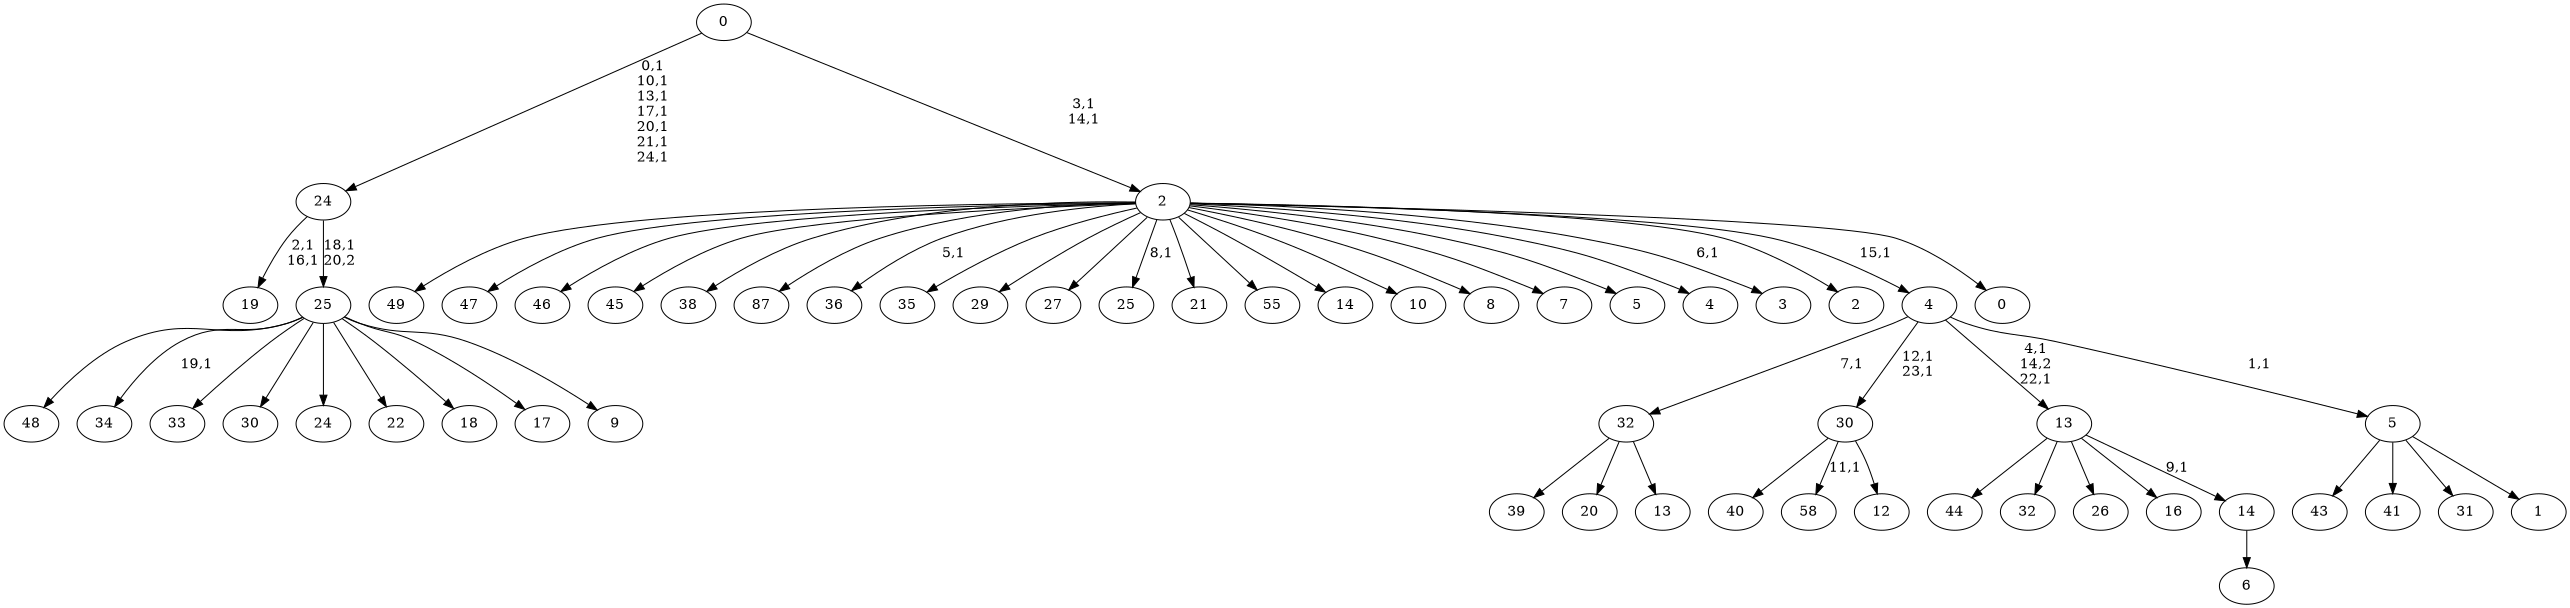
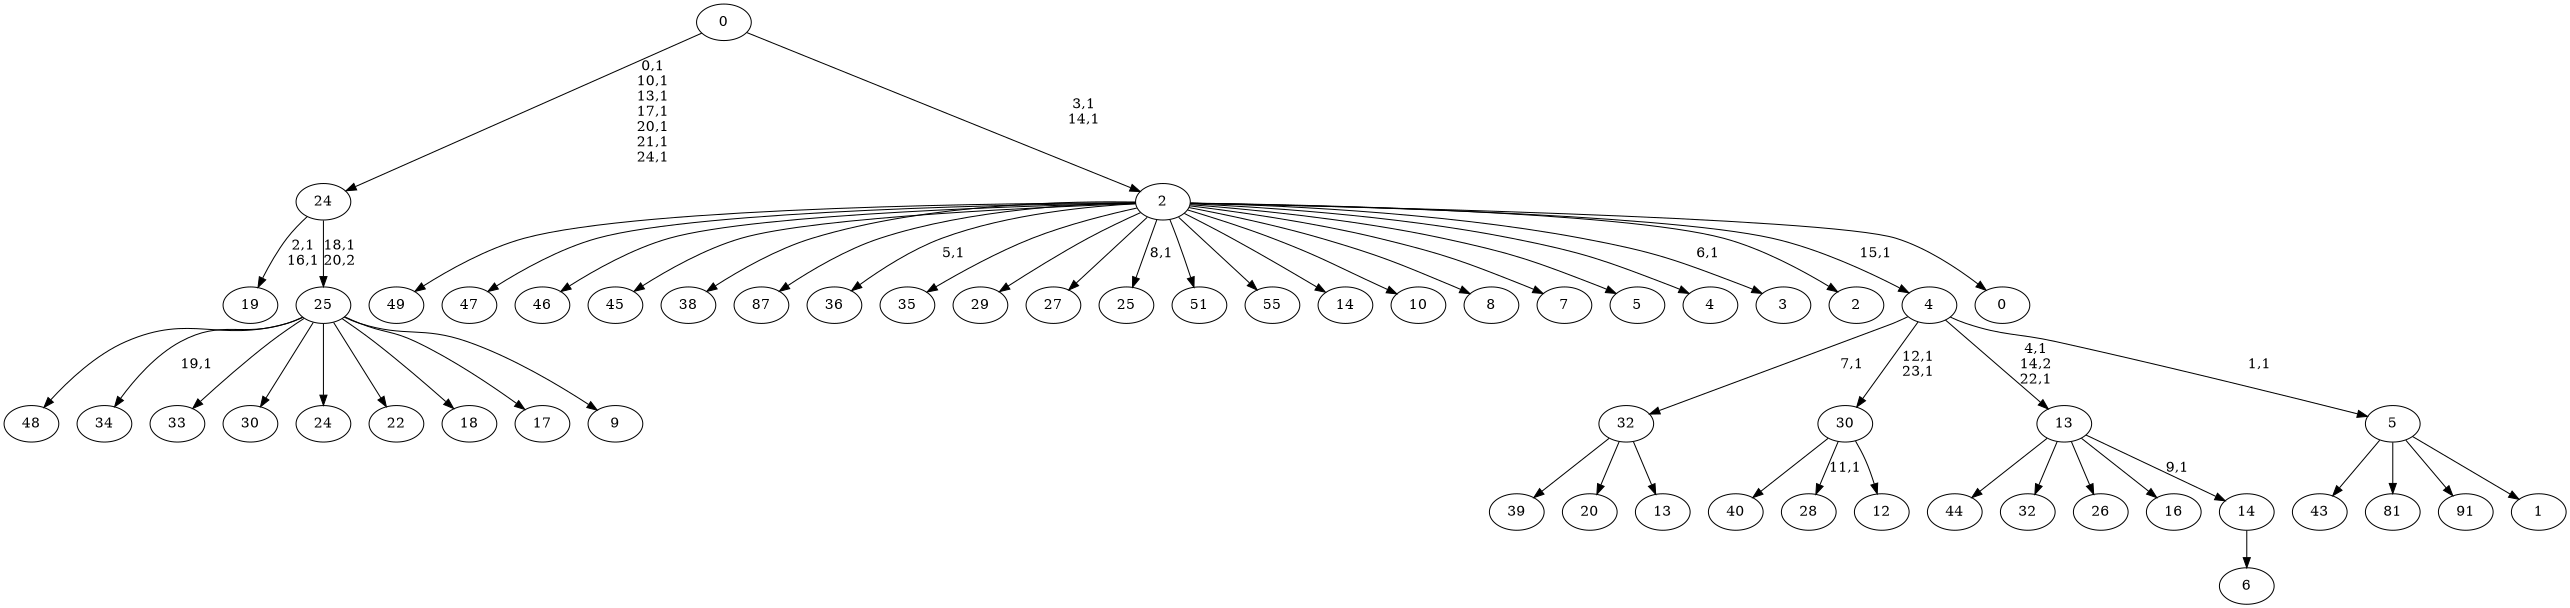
(1199, 305) -> (1199, 305)
(1809, 512) -> (1809, 512)
(2393, 512) -> (2393, 512)
(2466, 512) -> (2466, 512)
